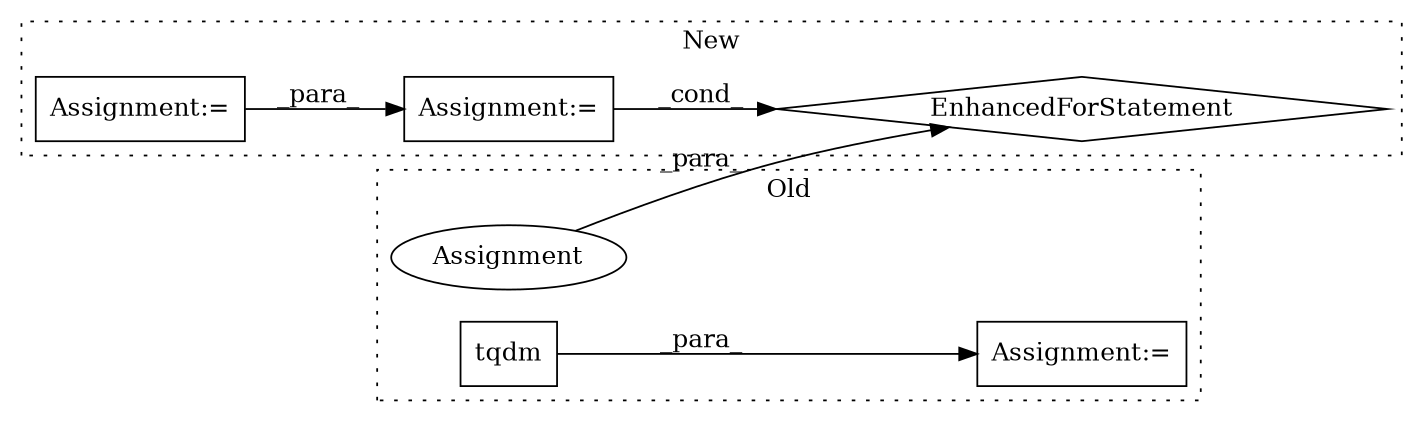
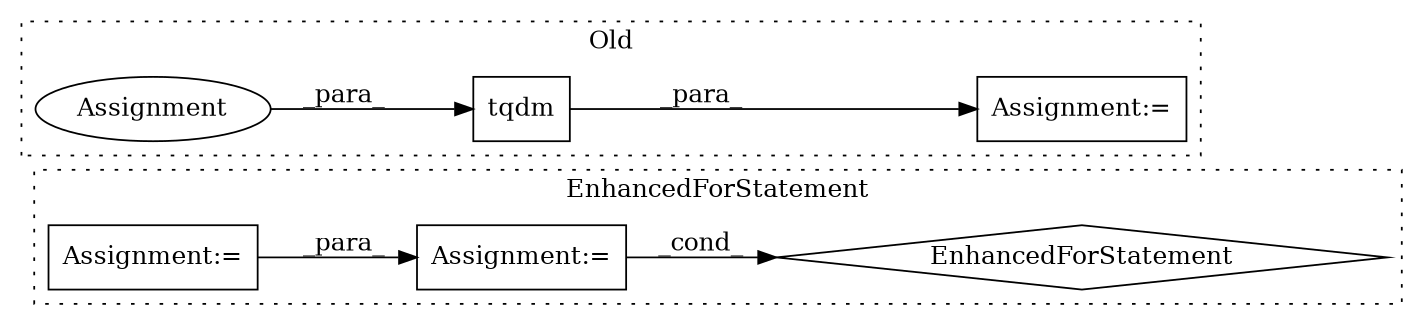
(712, 42) -> (718, 190)
(715, 181) -> (363, 109)
